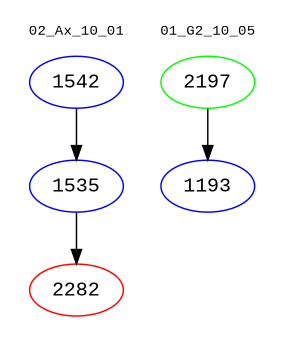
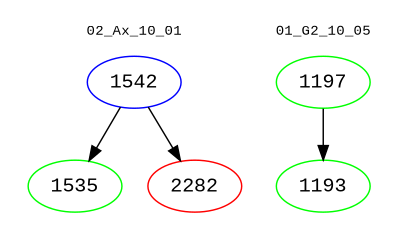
(208, 82) -> (323, 82)
(76, 186) -> (75, 186)
(208, 186) -> (323, 186)
(76, 231) -> (161, 128)
